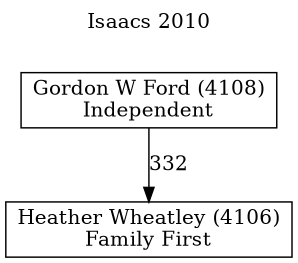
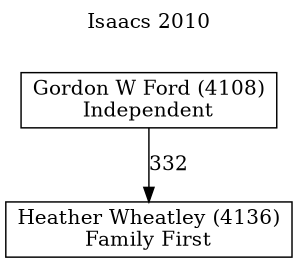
(149, 230) -> (149, 230)
